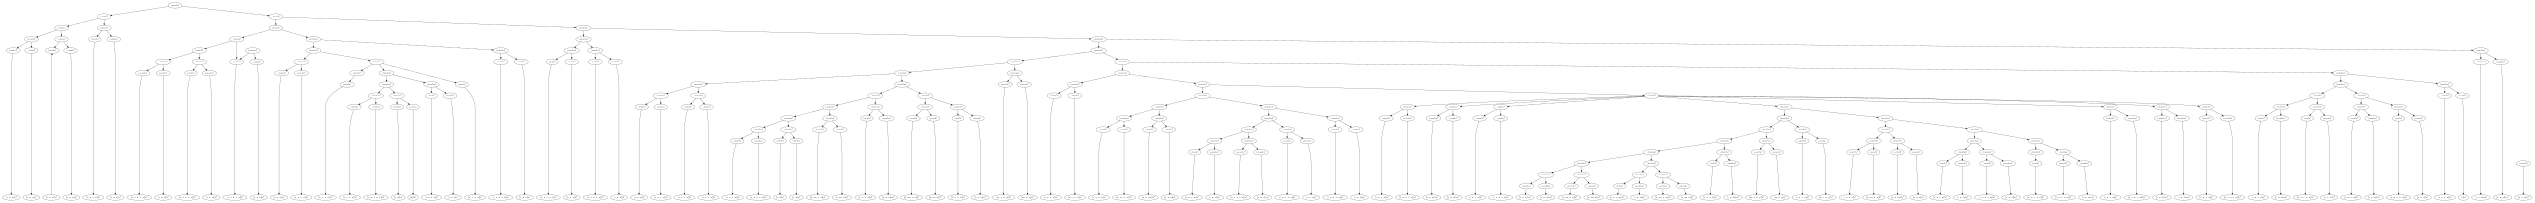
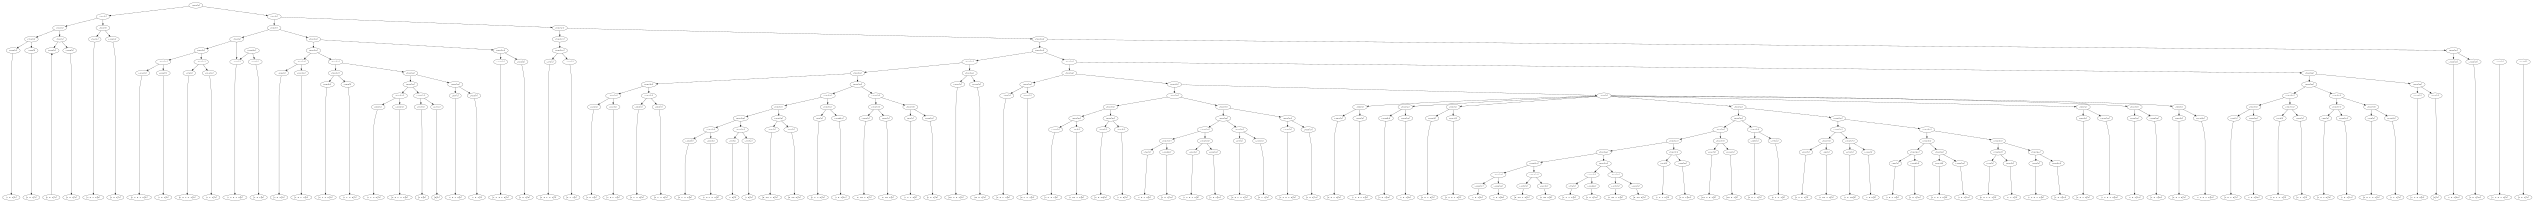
(595, 51) -> none
(419, 73) -> (341, 78)
none -> (2003, 157)
